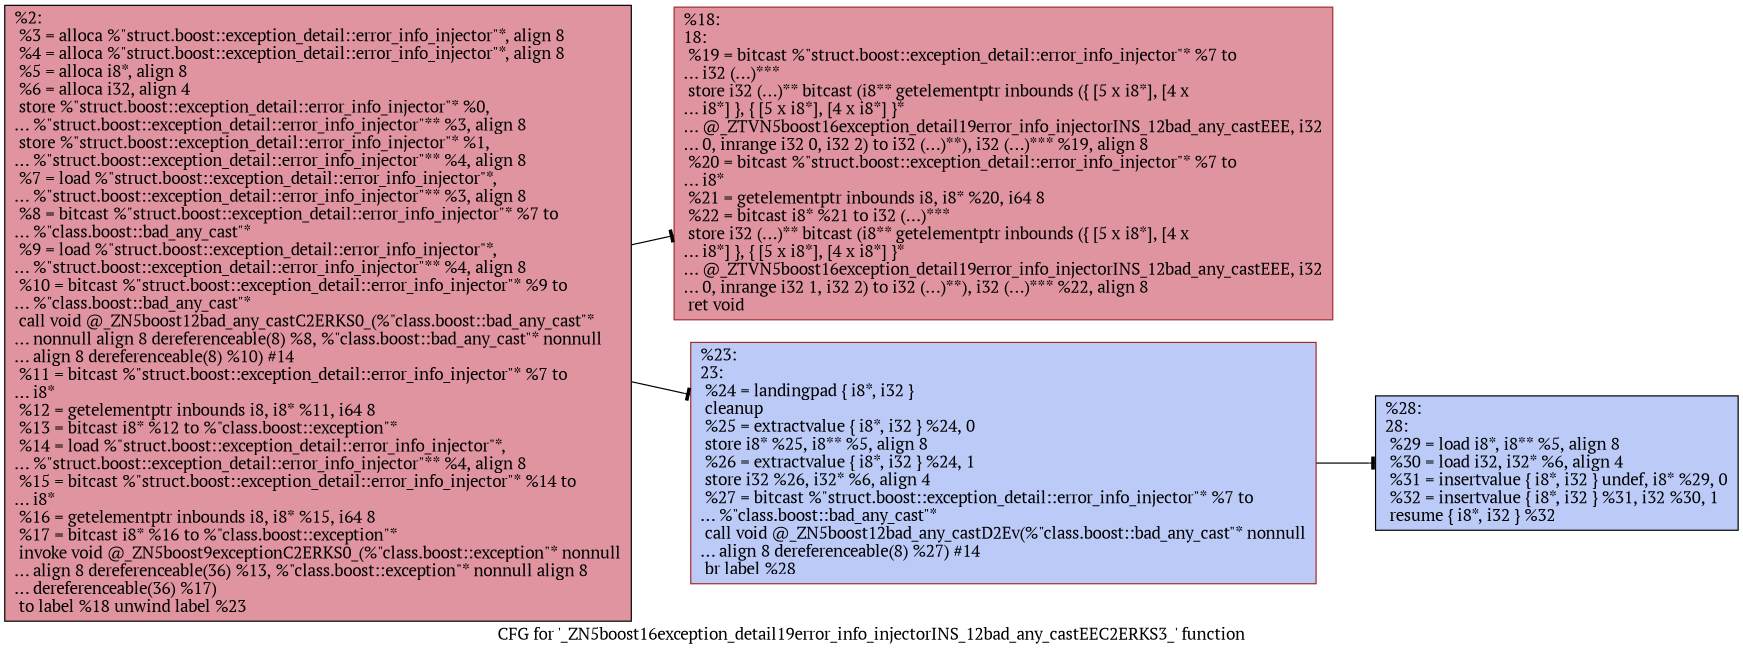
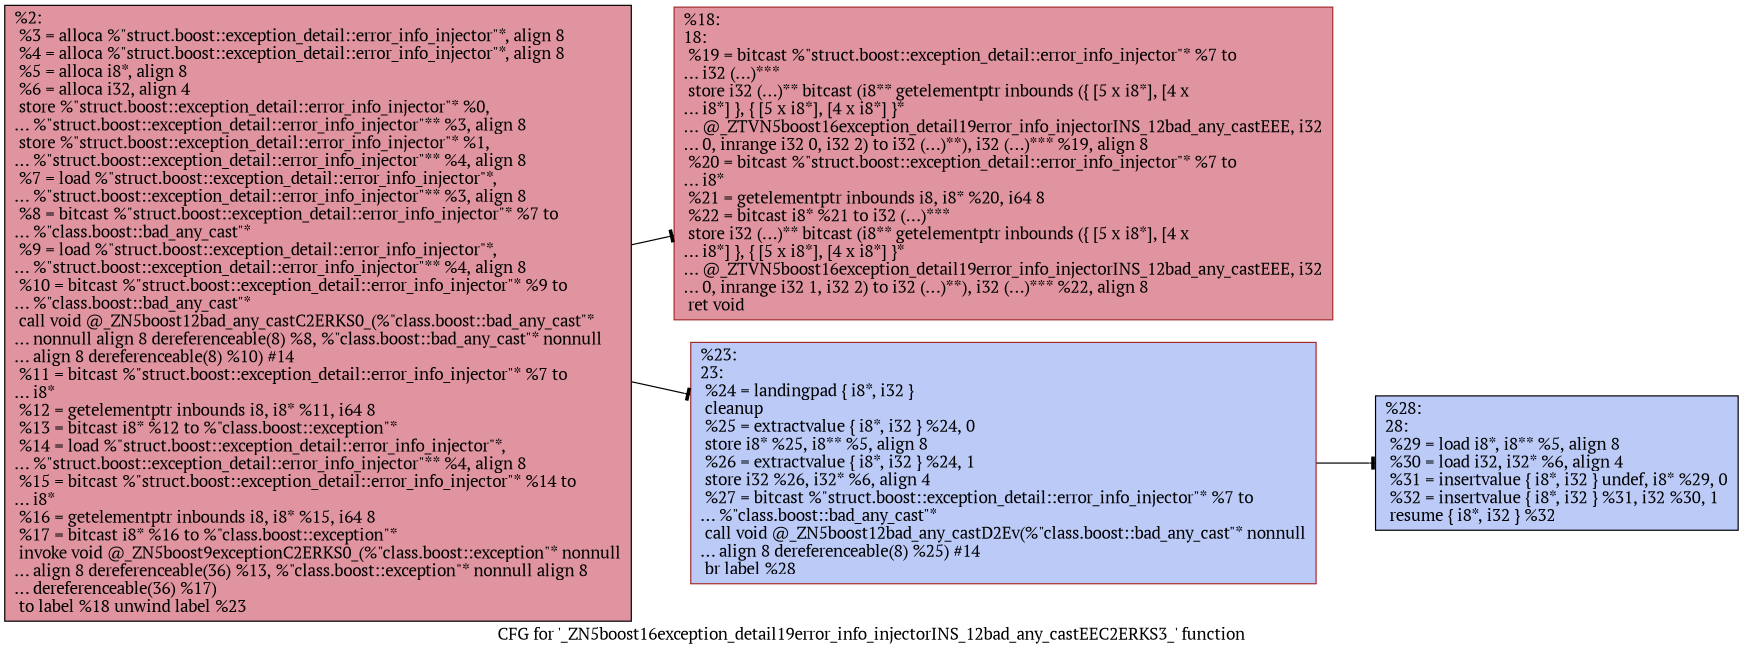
(841, 552) -> (841, 552)
